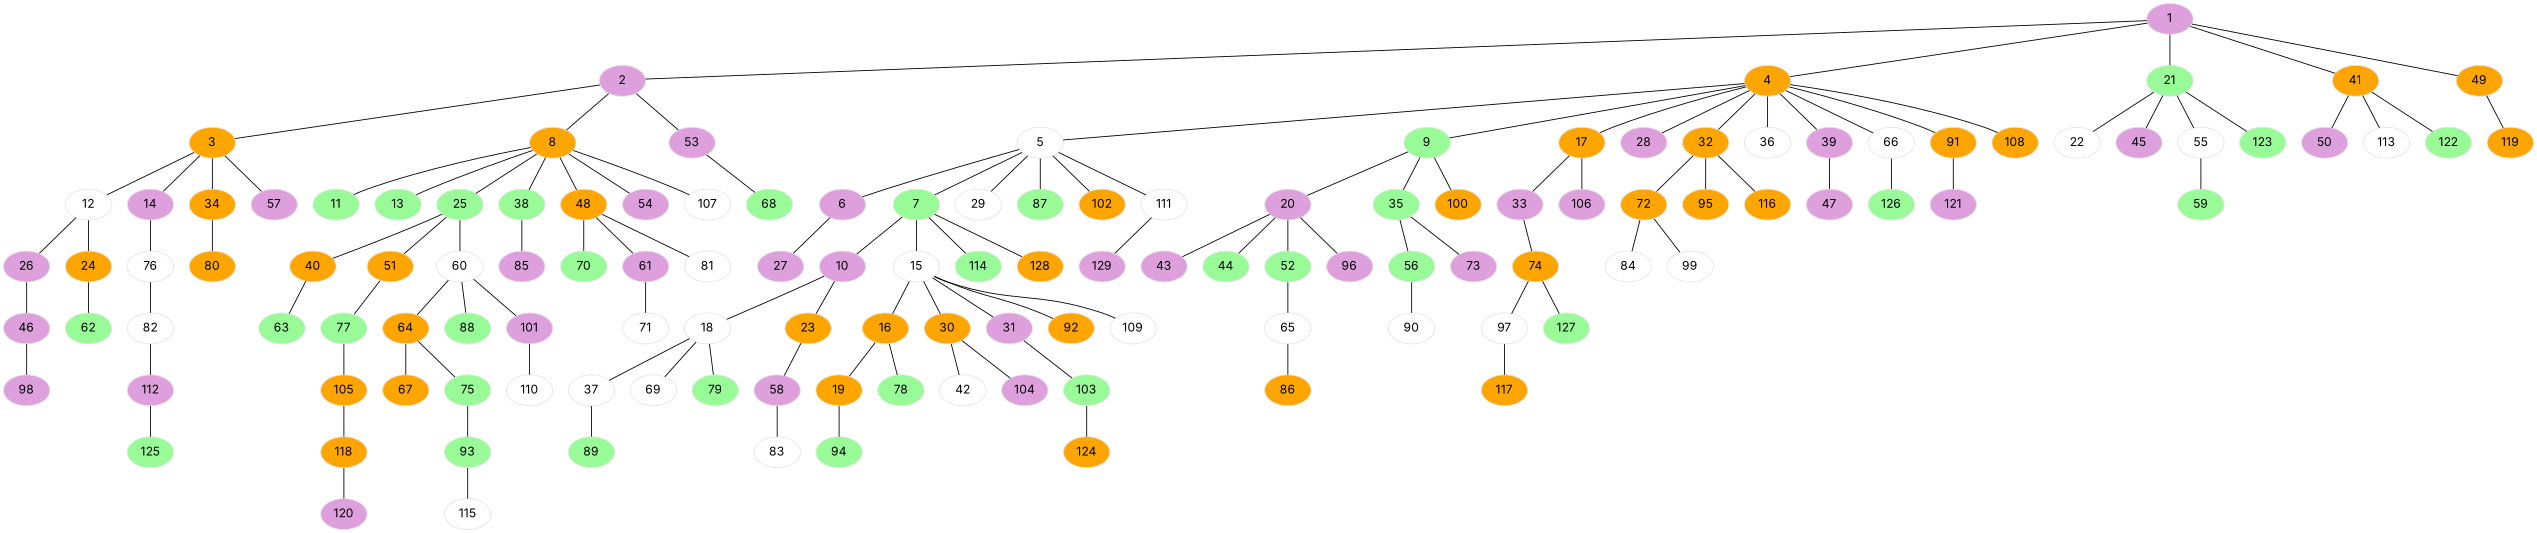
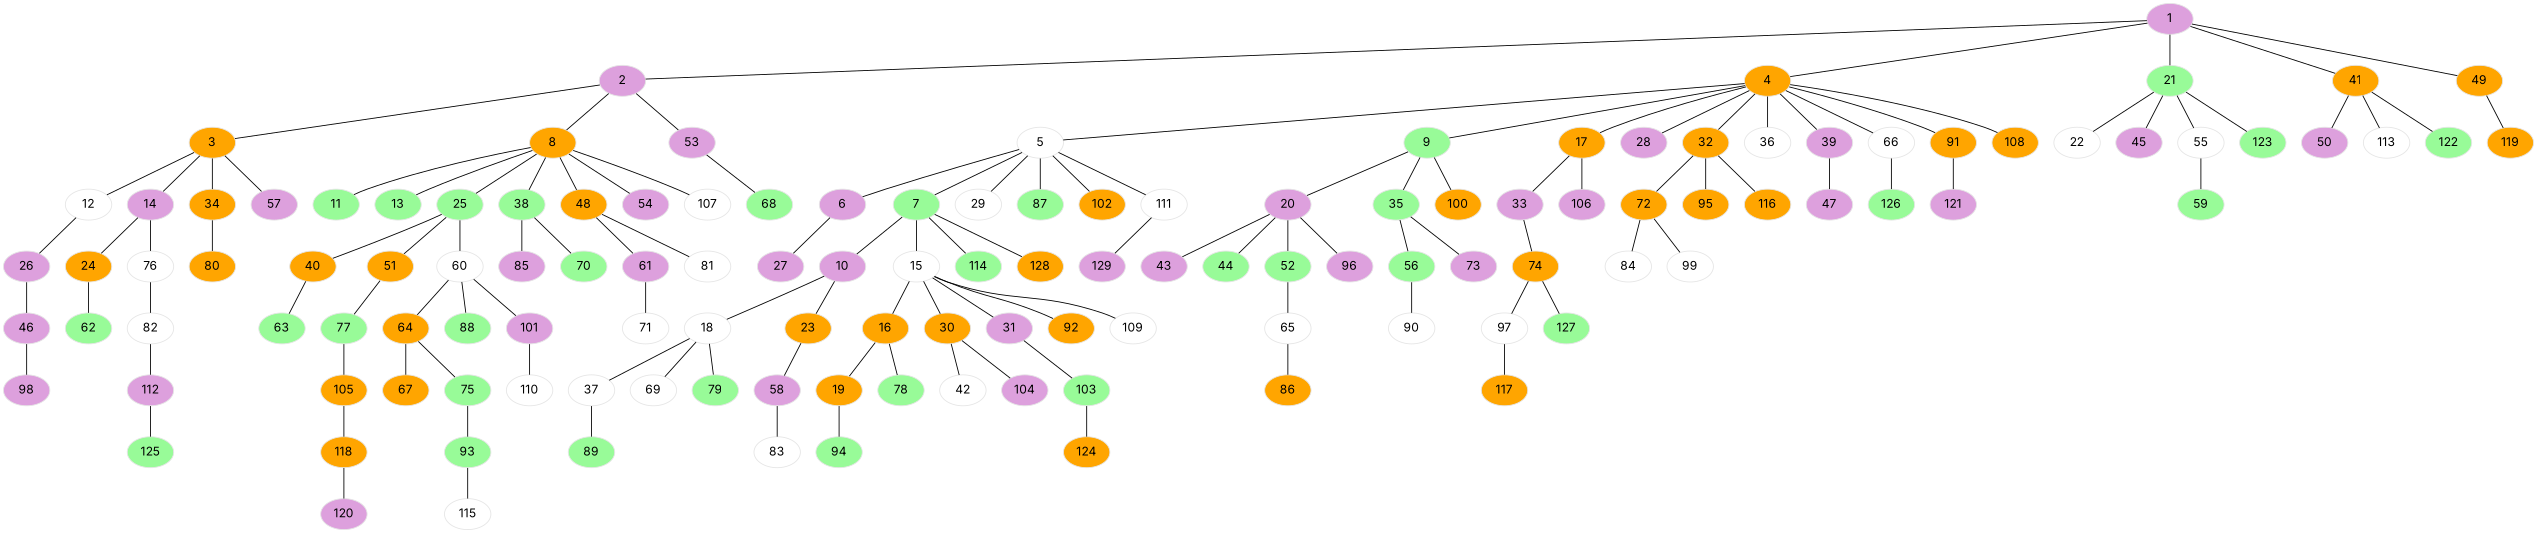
(89, 236) -> (120, 235)
(584, 236) -> (553, 235)
